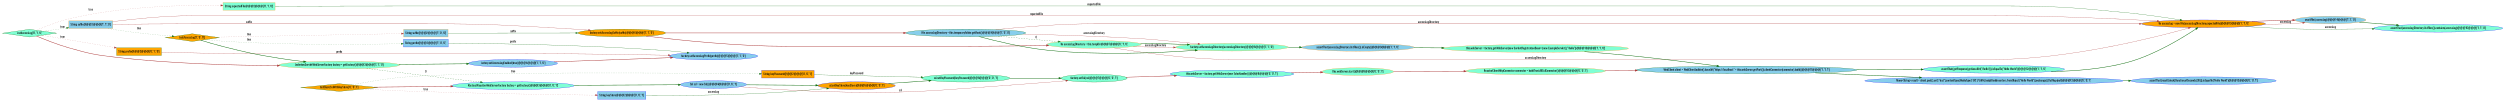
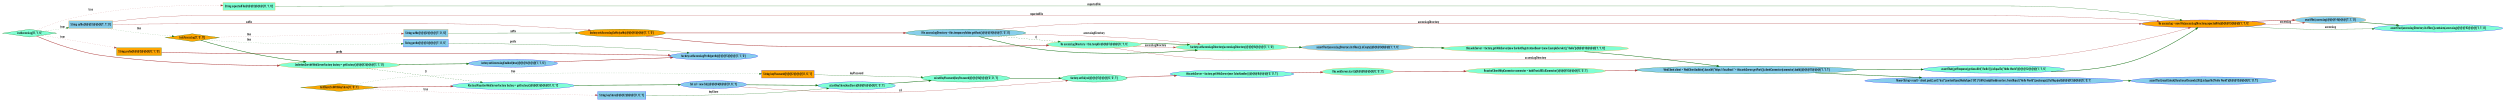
(415, 54) -> (415, 54)
(857, 86) -> (857, 86)
(714, 92) -> (714, 92)
